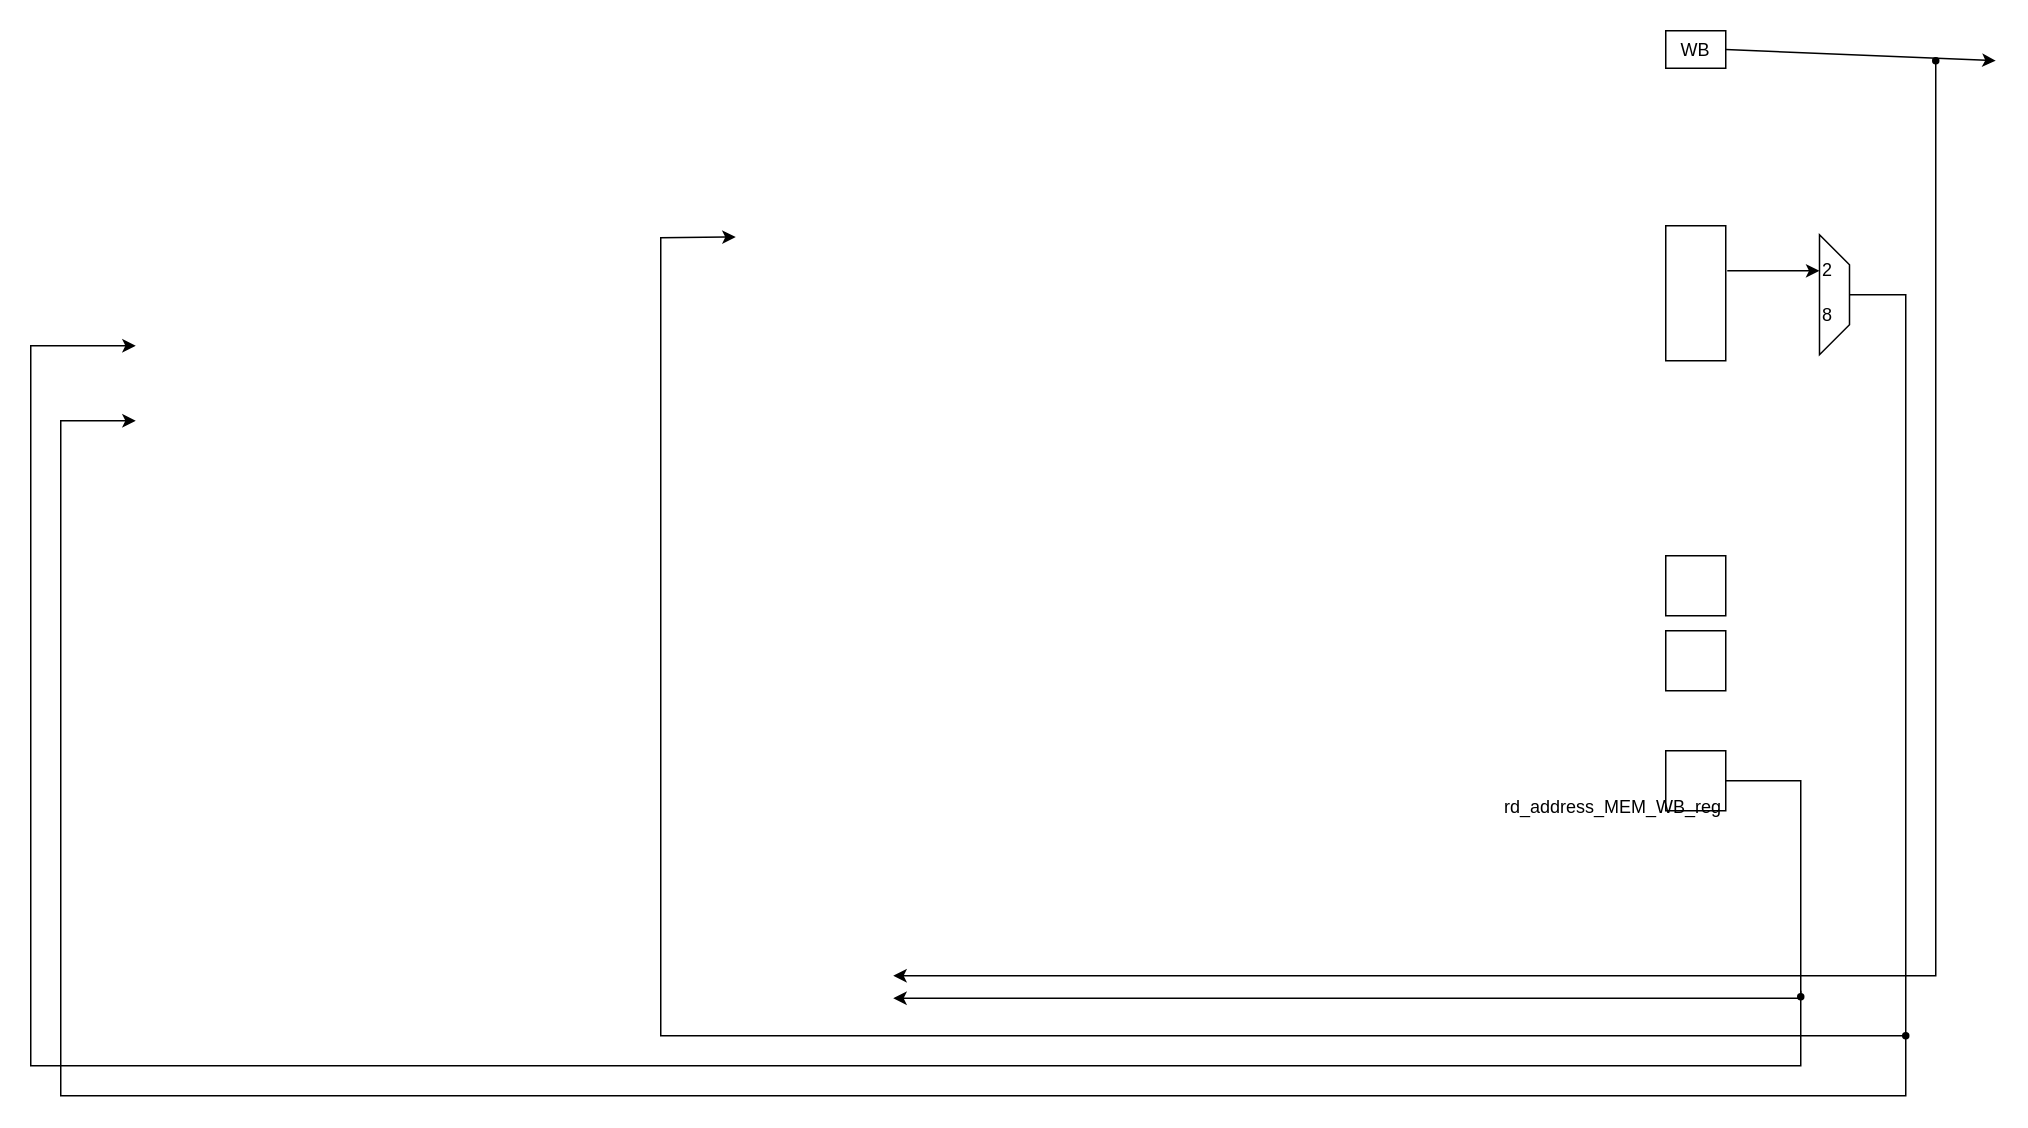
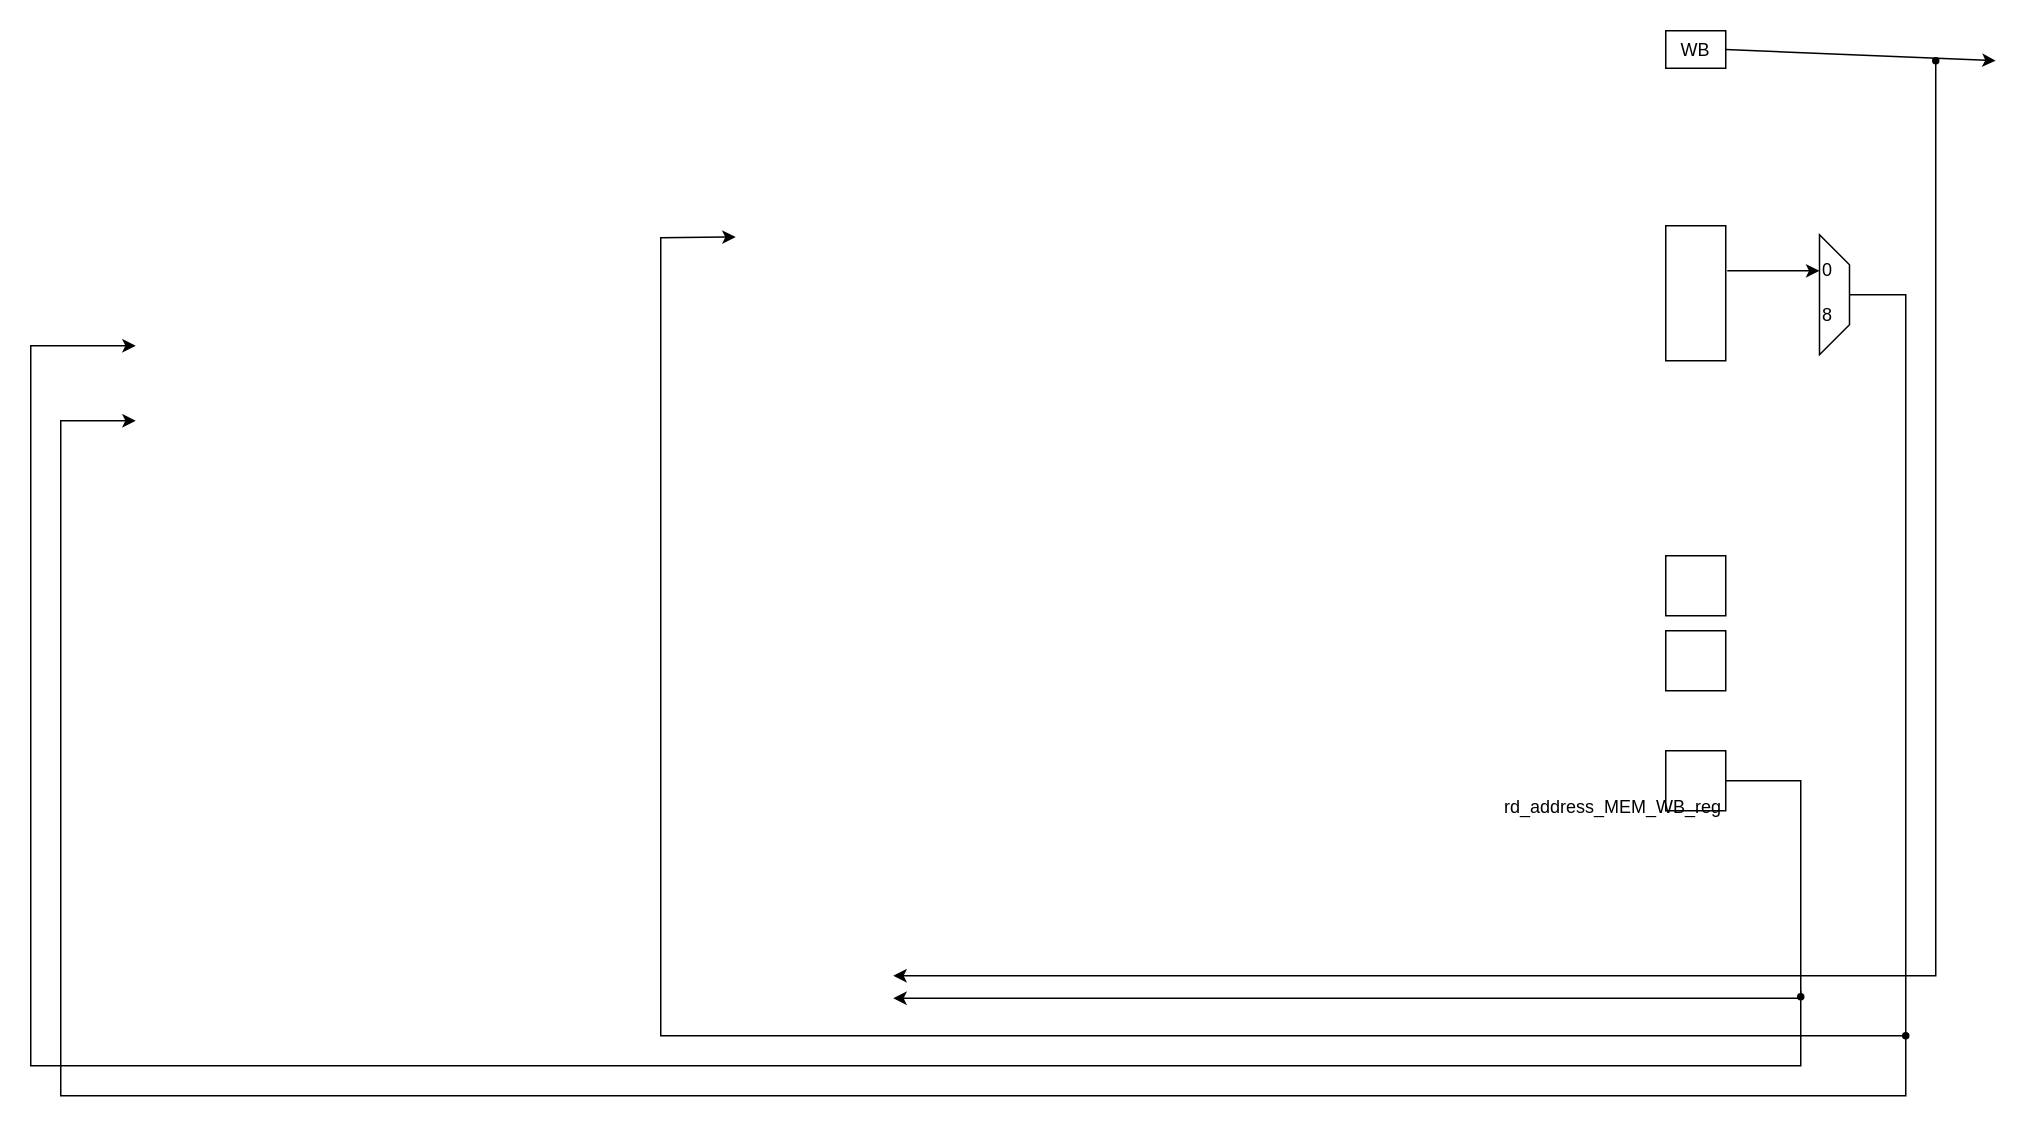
(1828, 271) -> (1828, 271)
